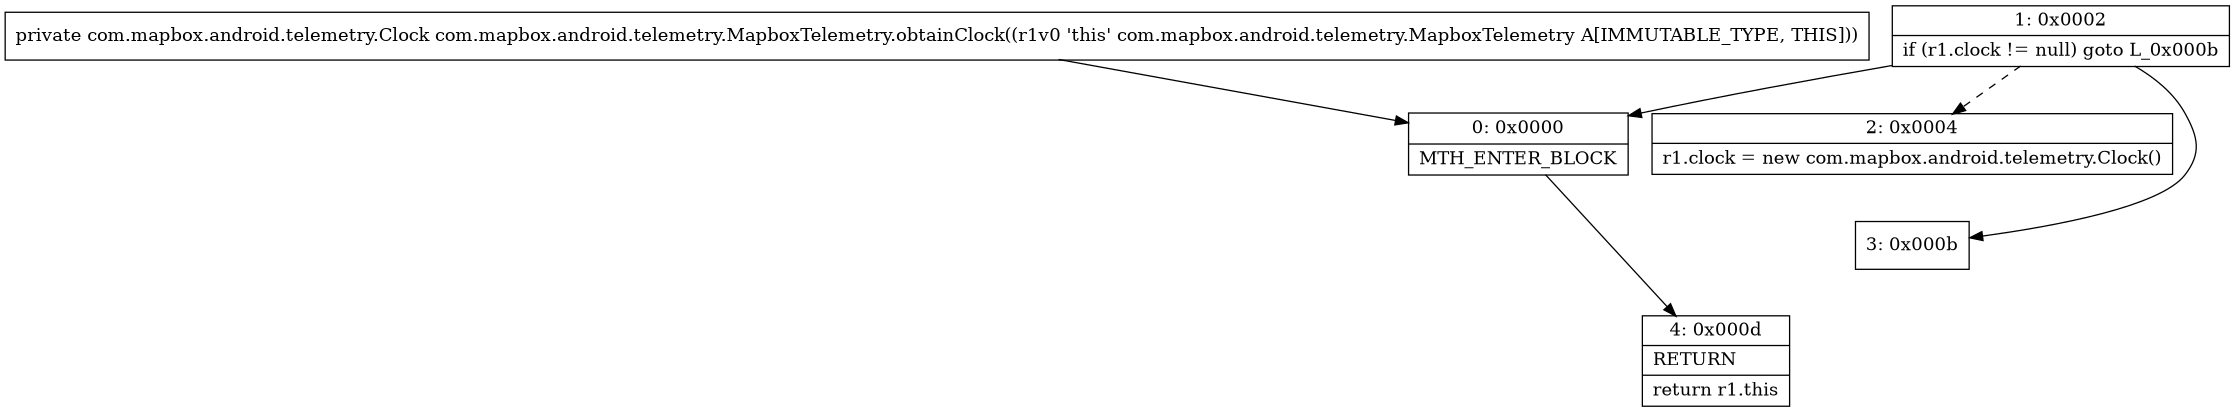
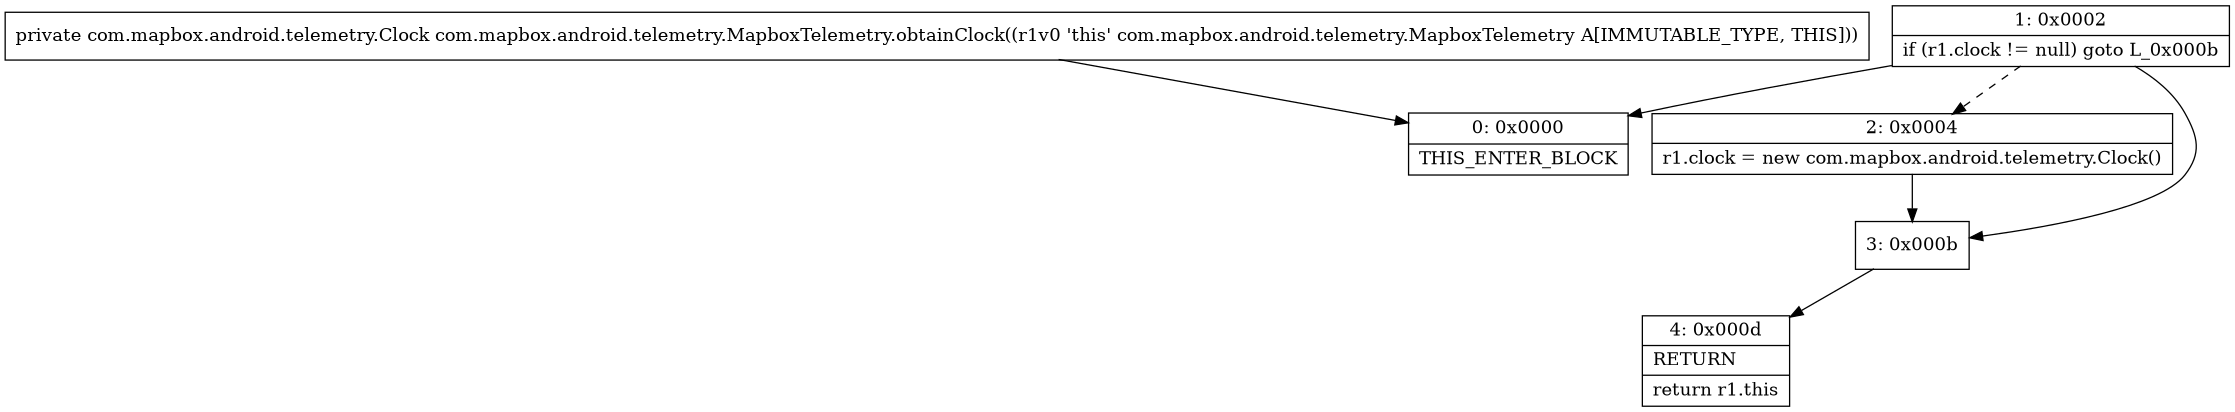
(1518, 159) -> (1518, 159)
none -> (1912, 191)
(1606, 241) -> (1838, 290)
